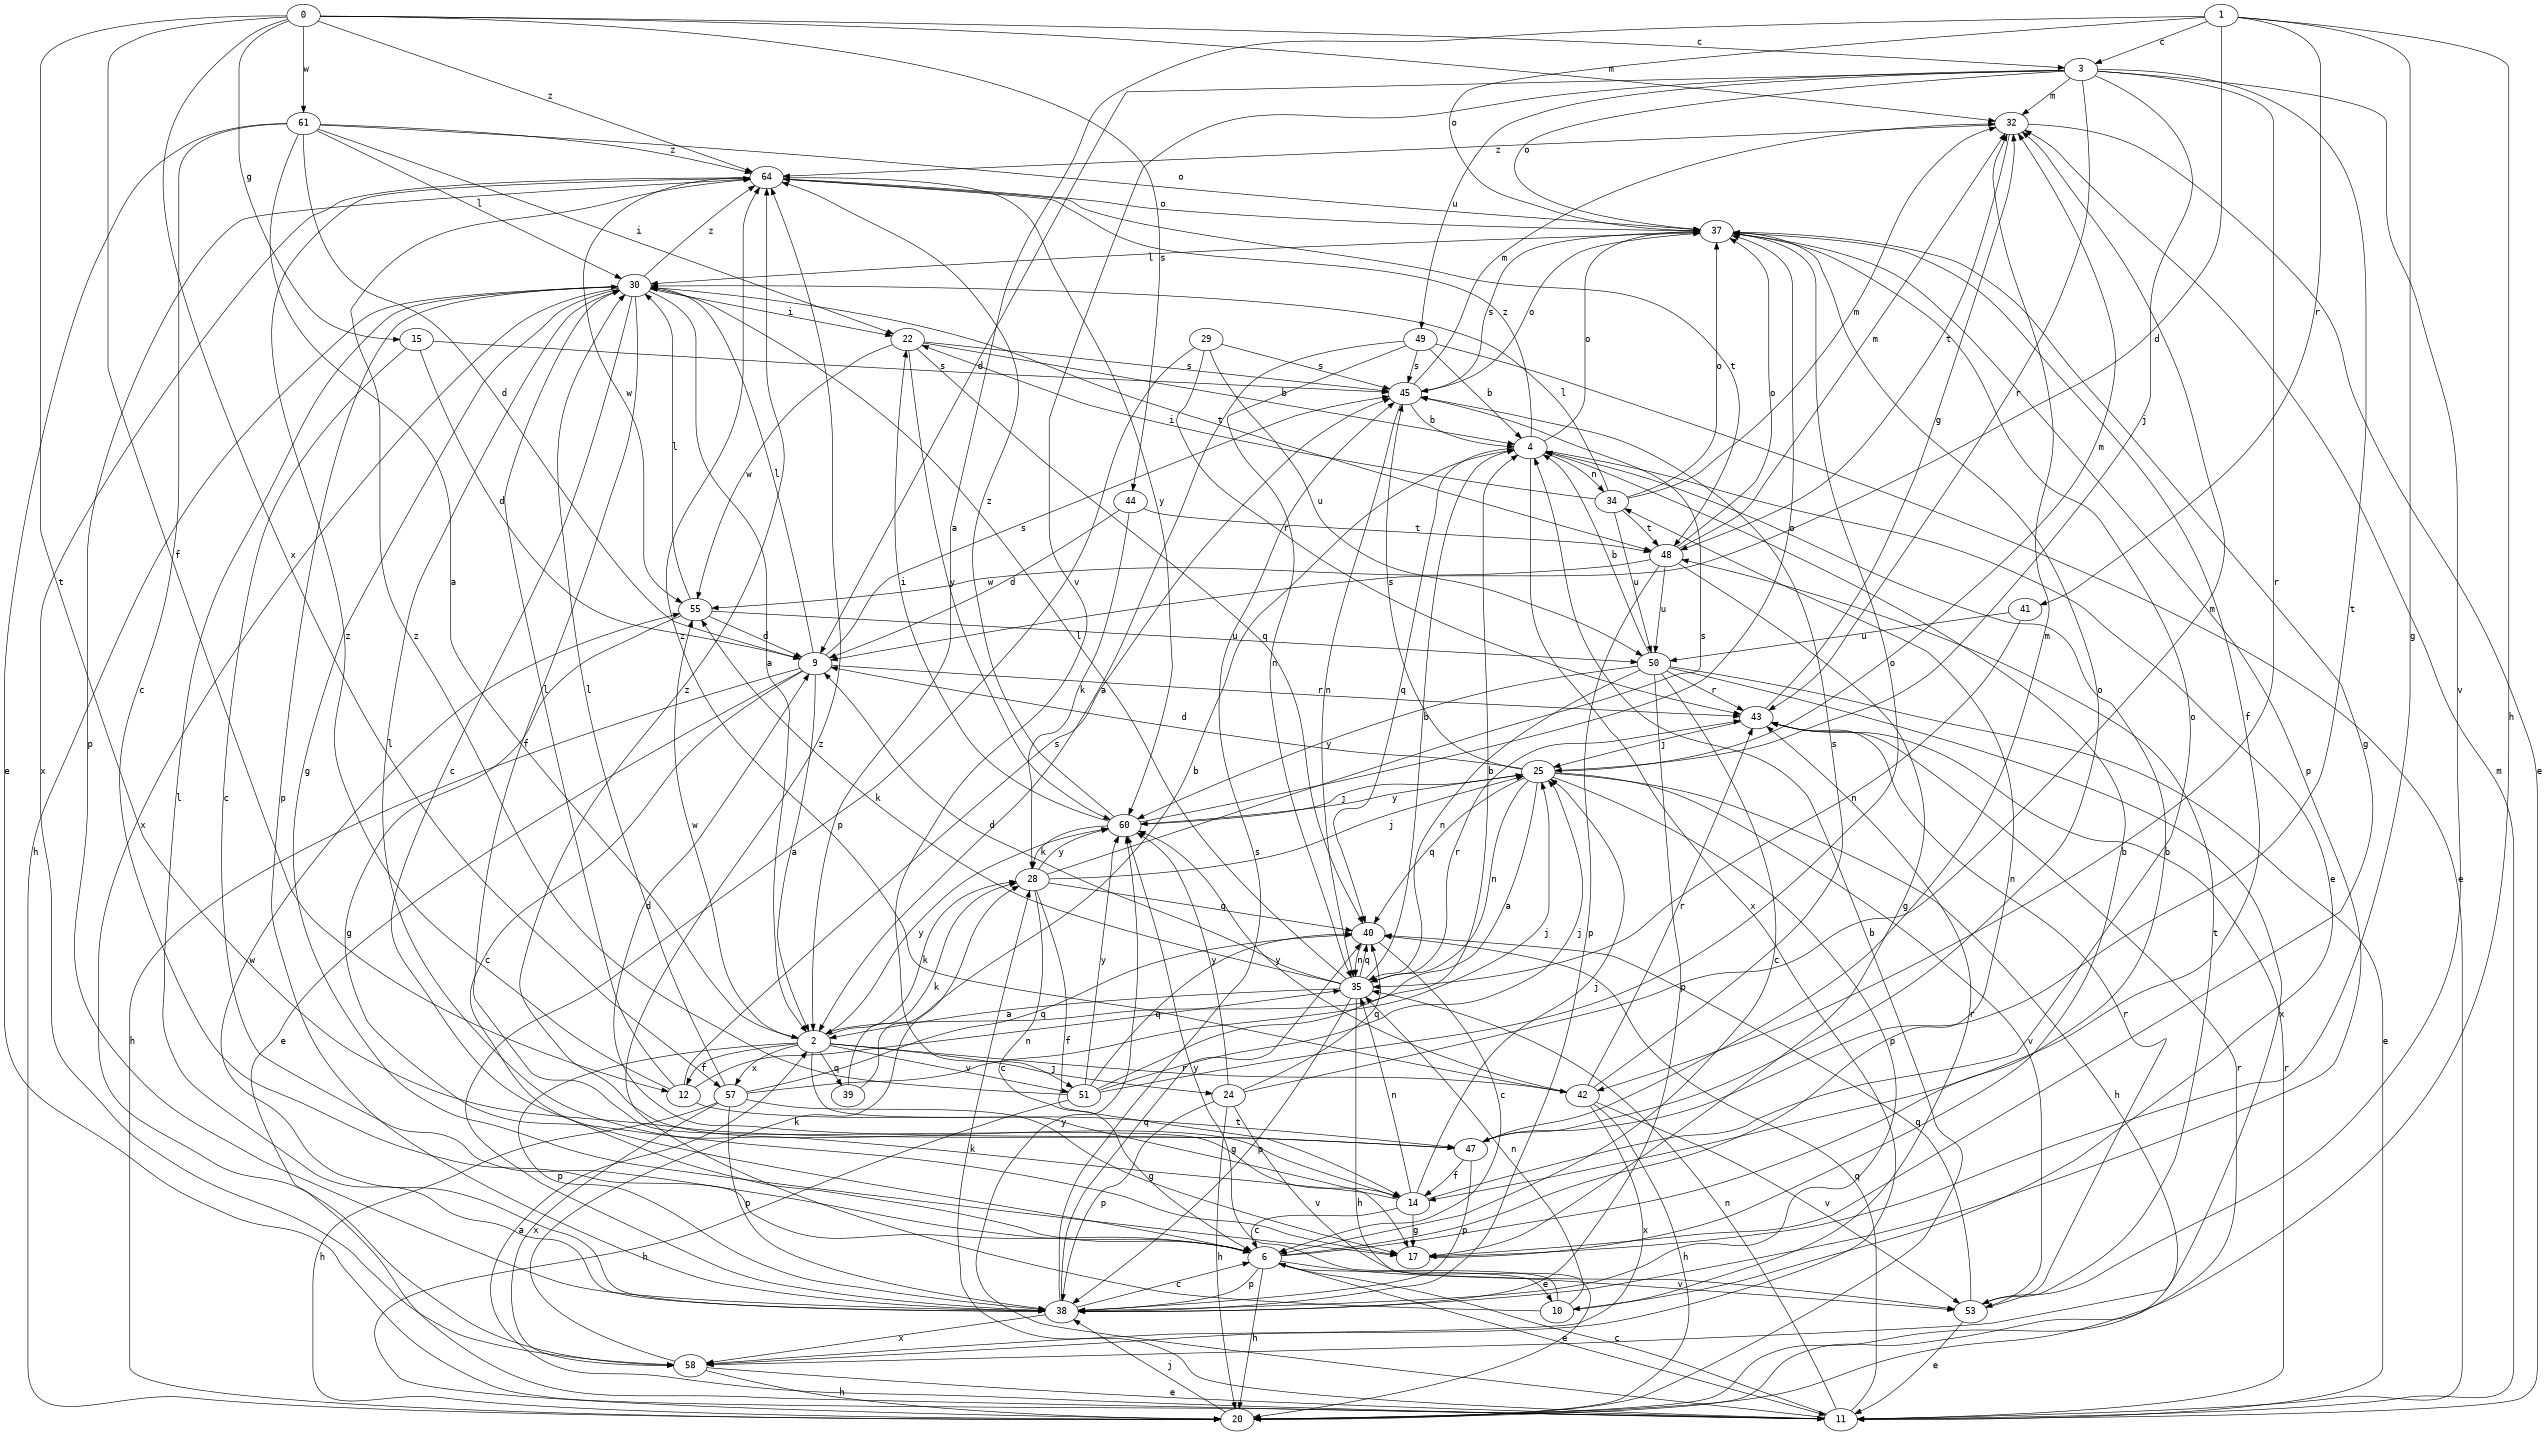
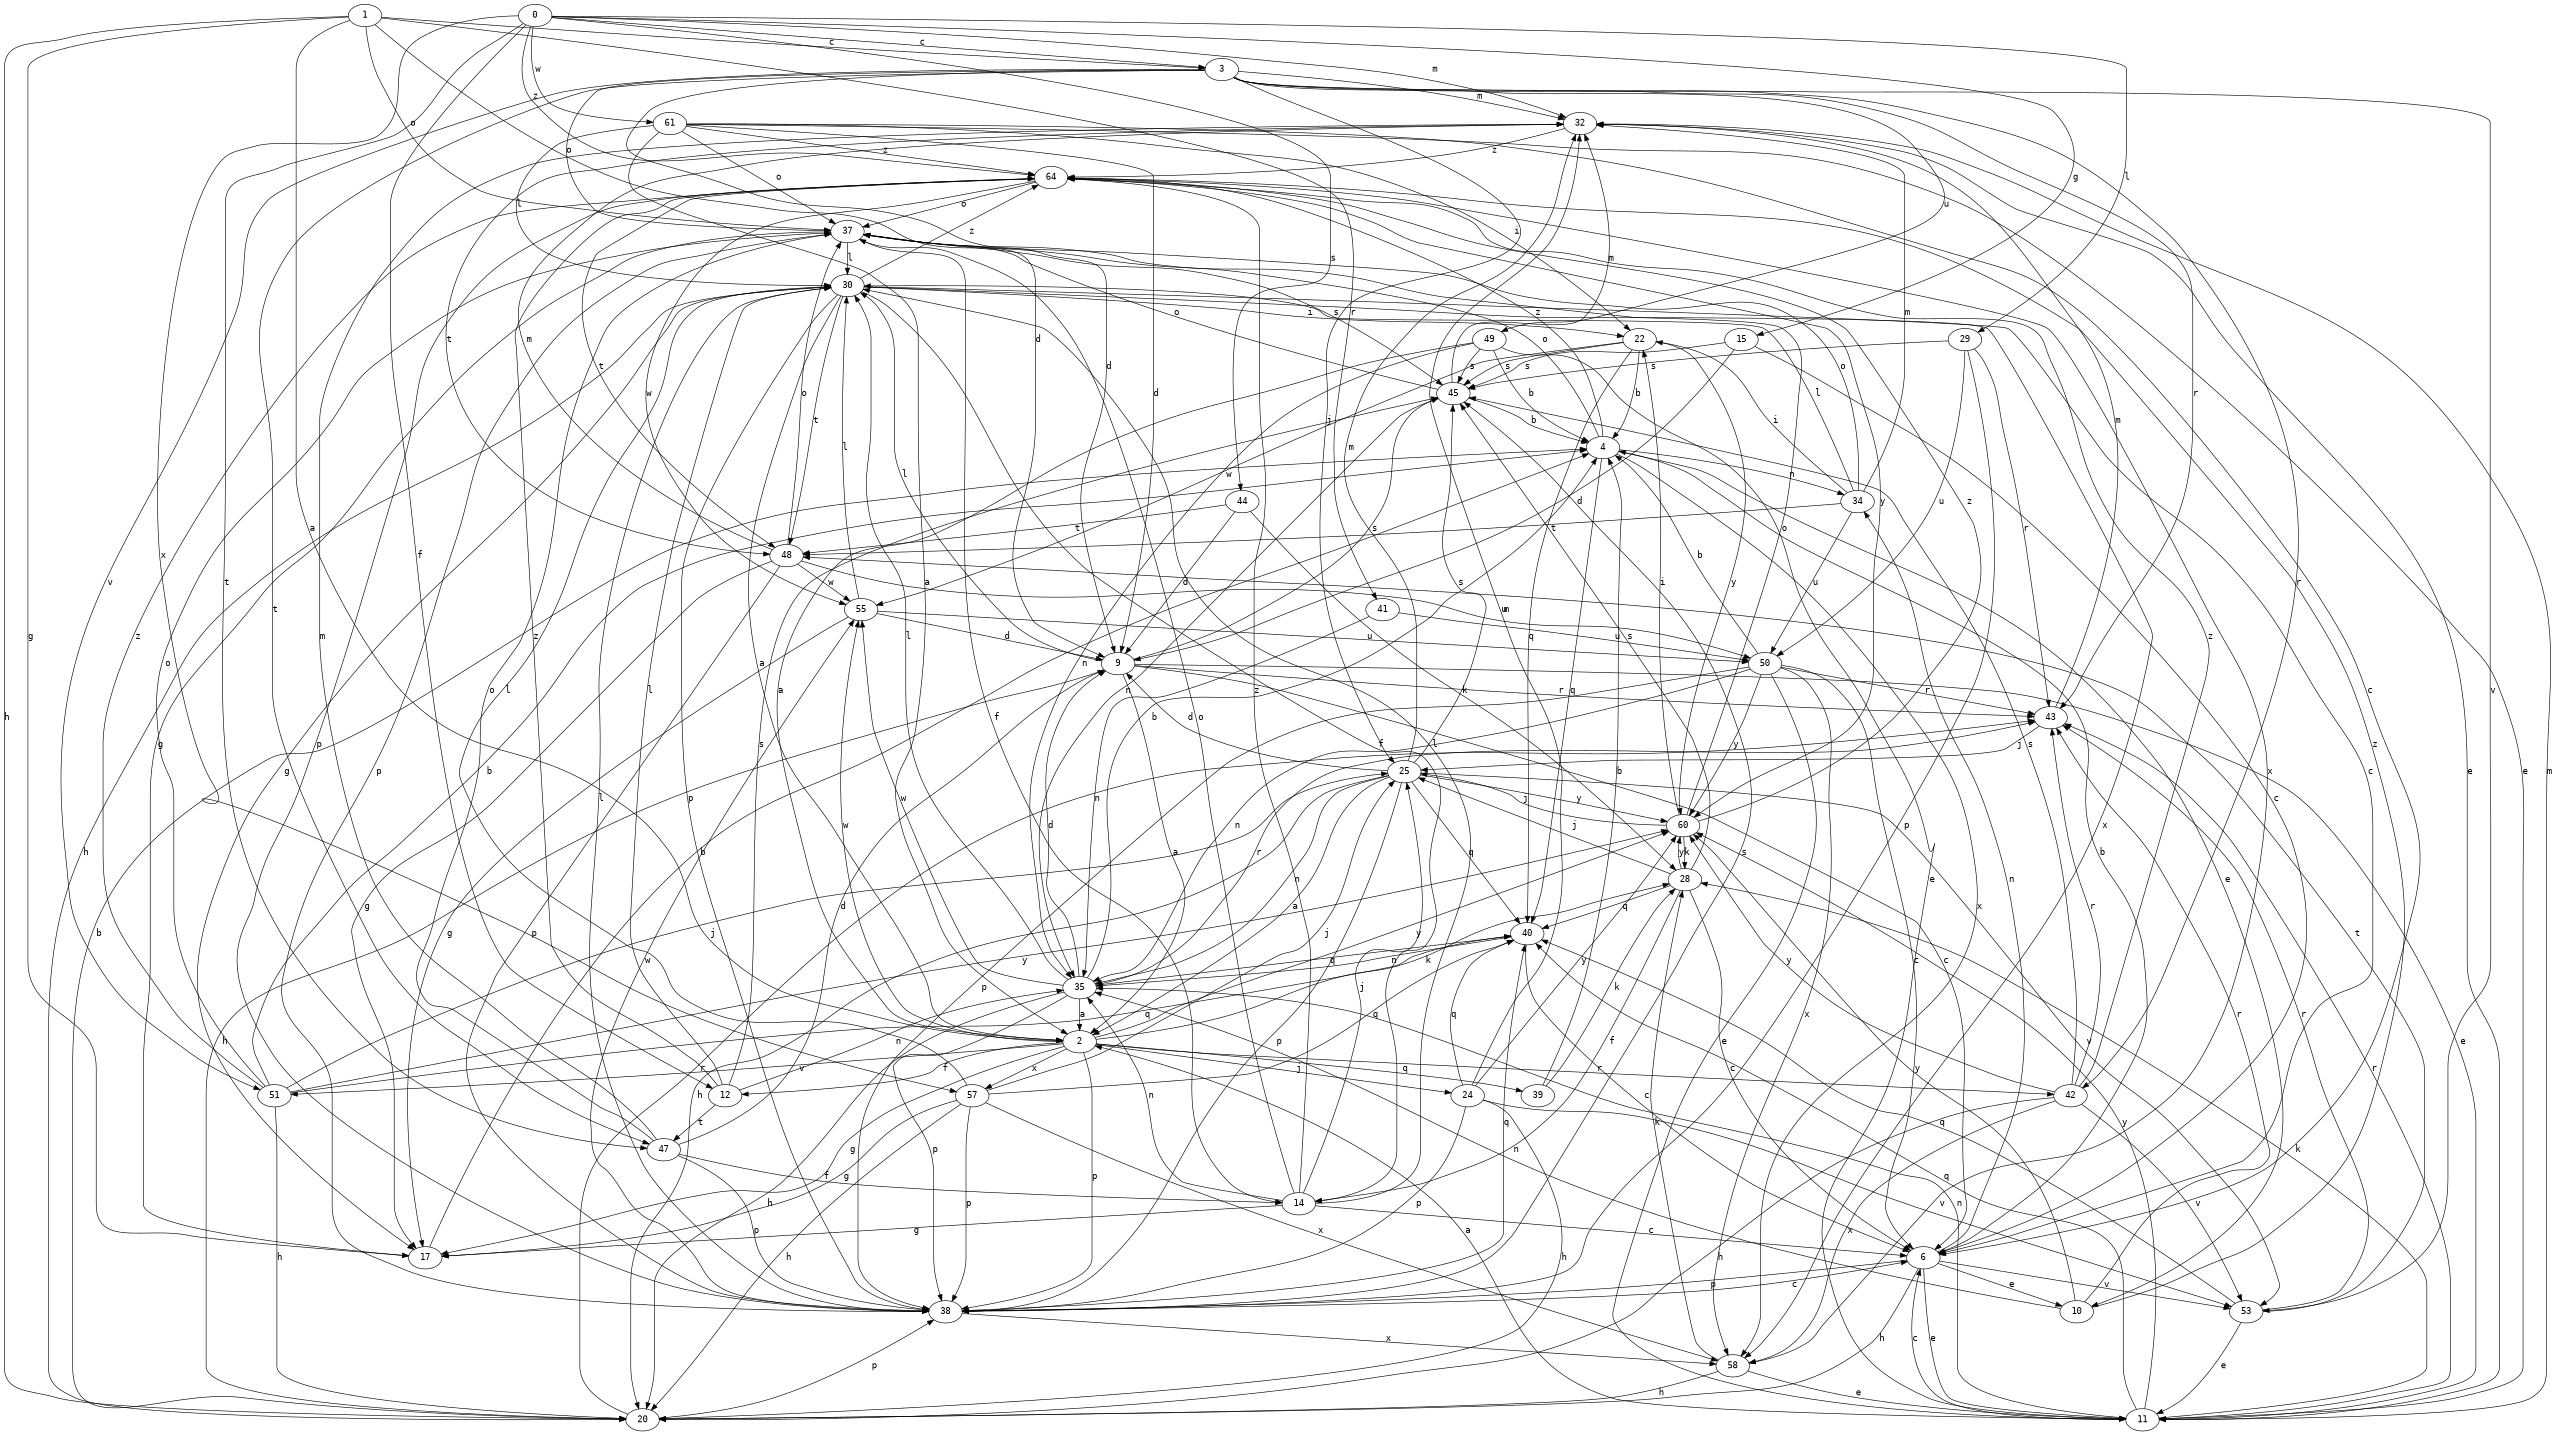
none -> (1500, 30)
(1939, 421) -> (2118, 421)
(878, 799) -> (904, 799)
(1170, 1366) -> (874, 1366)
